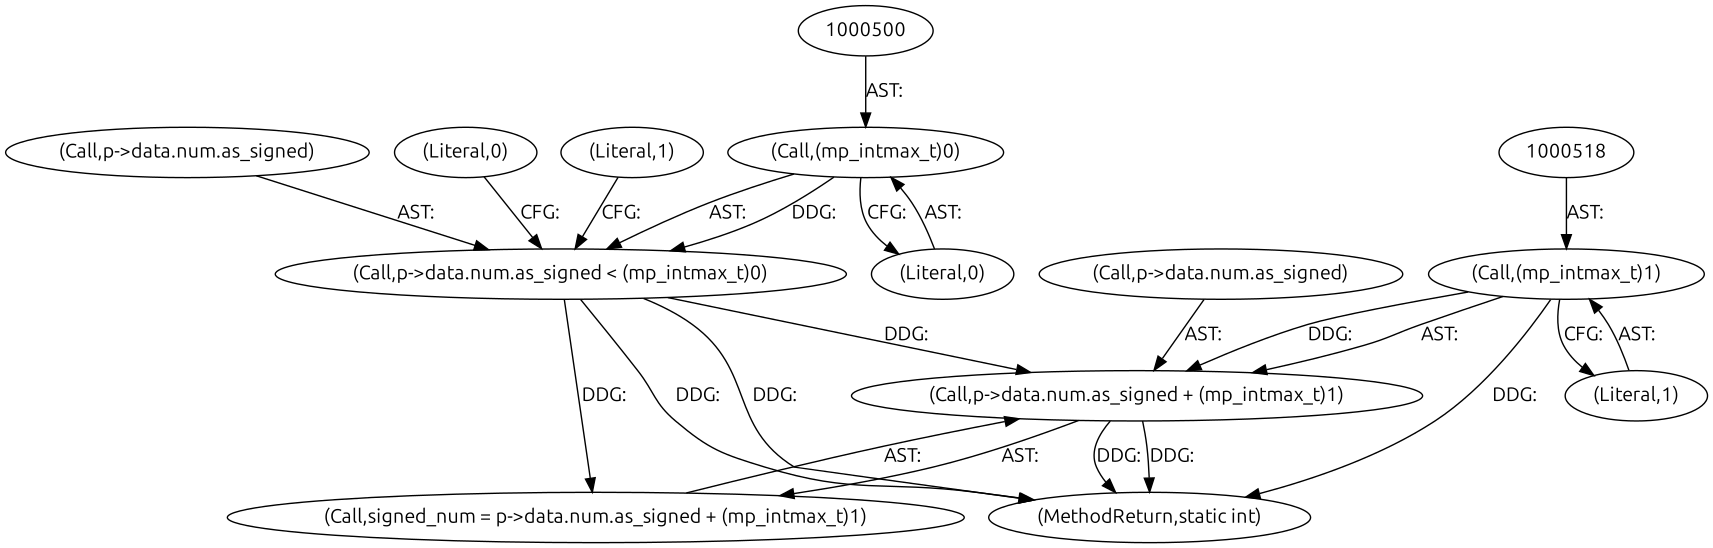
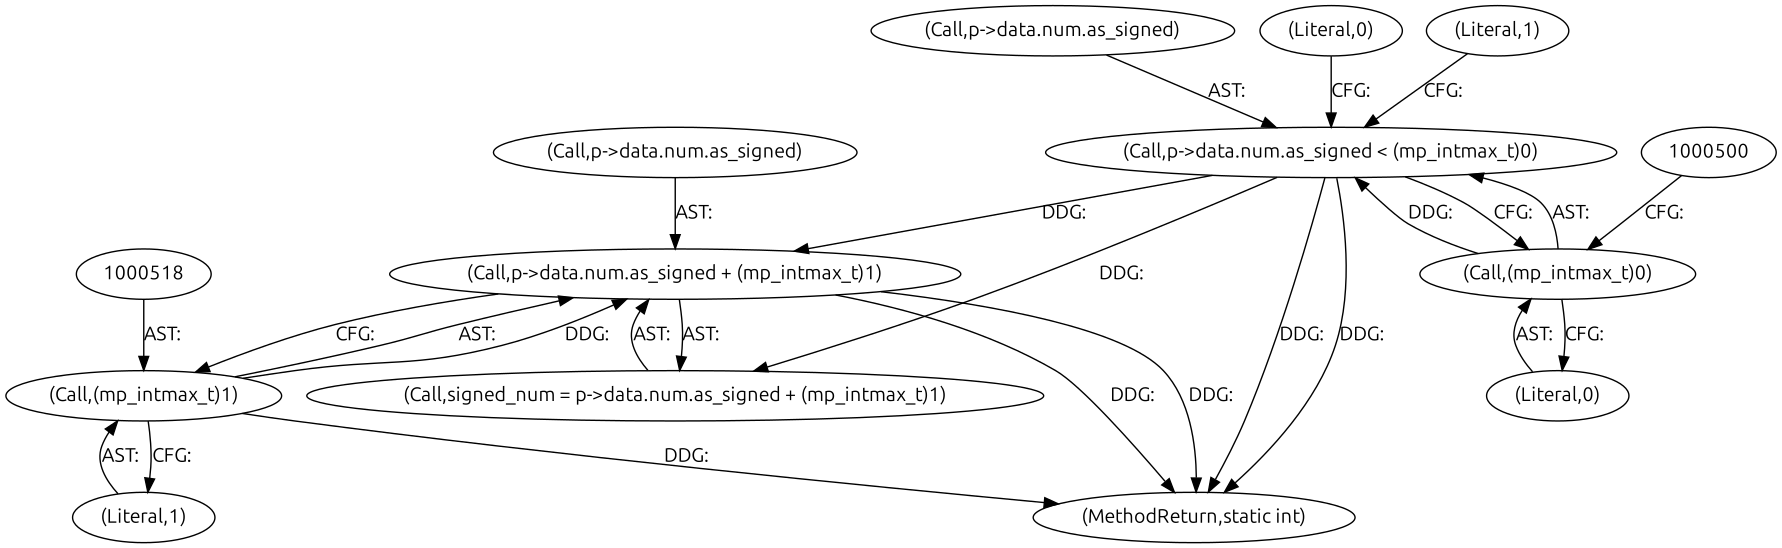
(887, 92) -> (1667, 213)
none -> (1464, 203)
none -> (351, 321)
